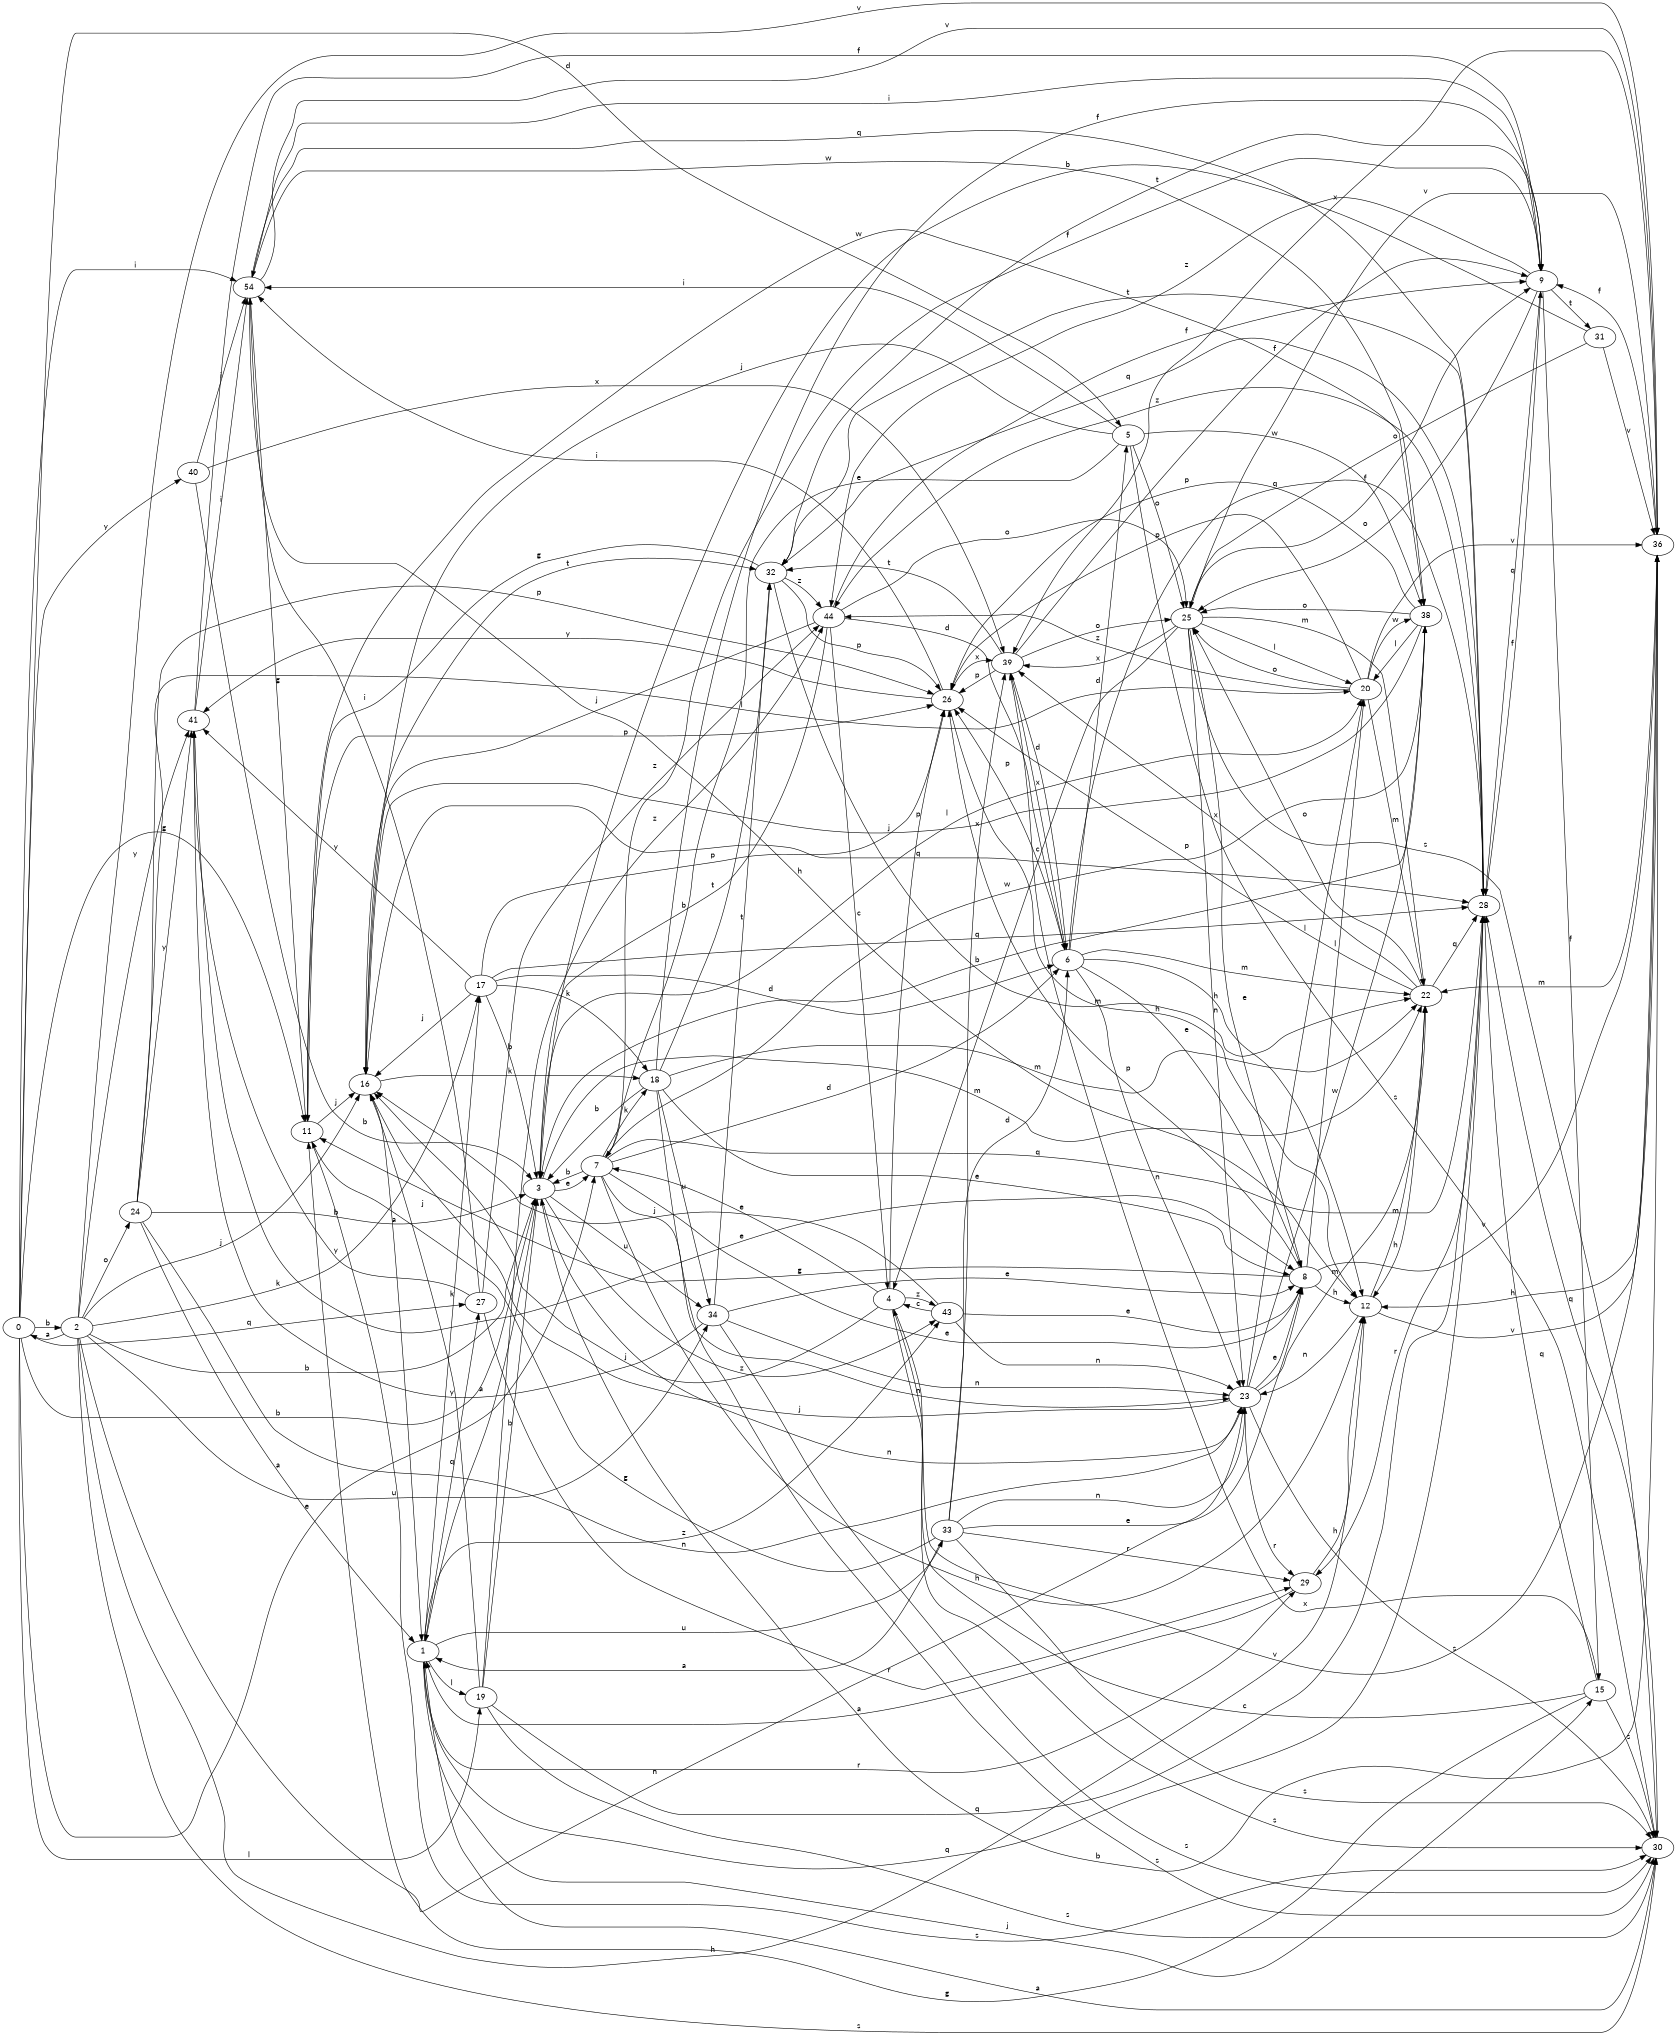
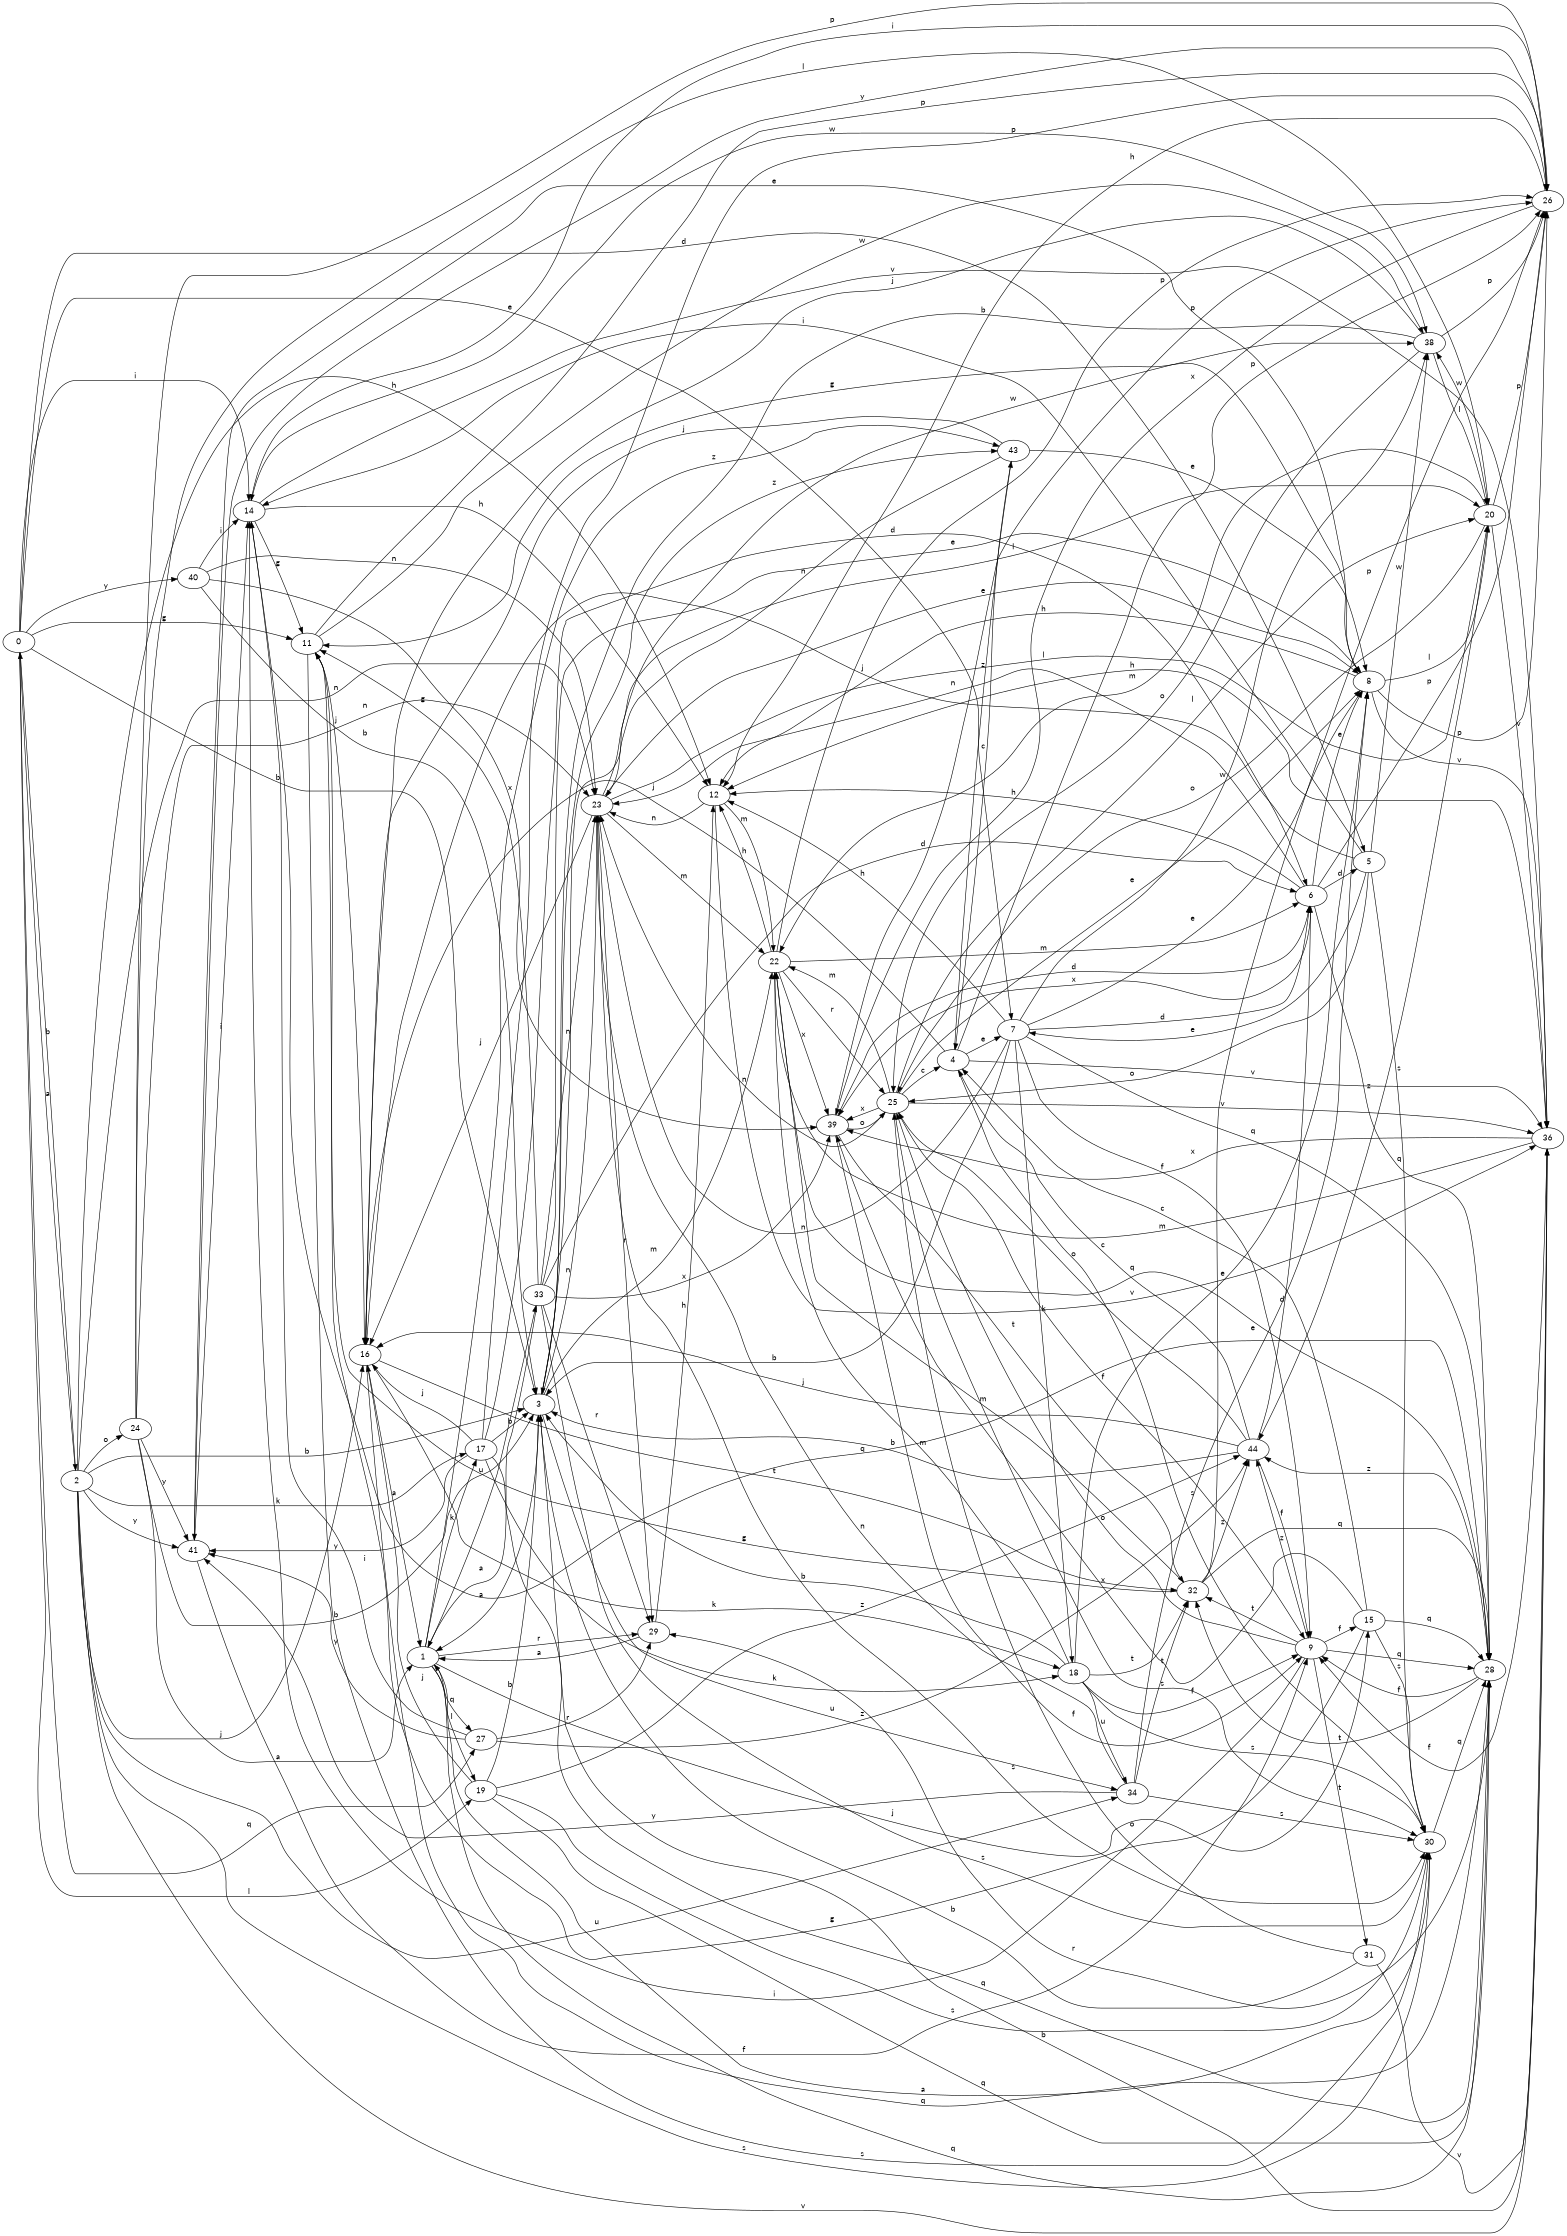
(249, 288) -> (249, 511)
none -> (457, 573)
(1305, 814) -> (832, 1010)
(1242, 974) -> (1046, 952)
(571, 1188) -> none
